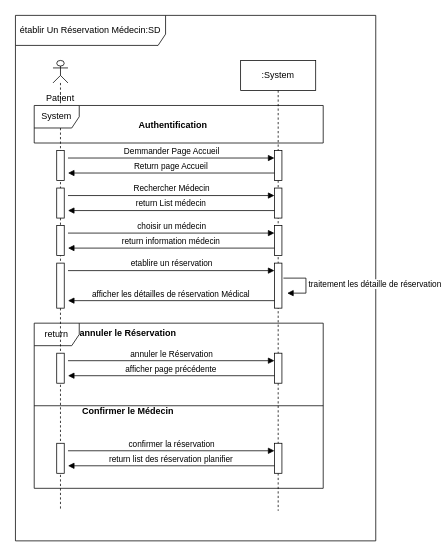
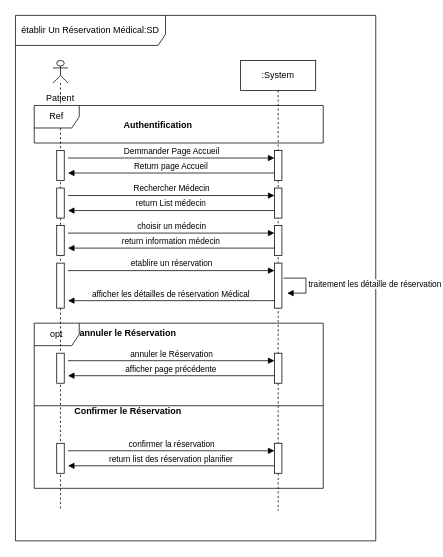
(90, 30) -> (90, 30)
(57, 117) -> (57, 117)
(173, 124) -> (158, 124)
(57, 334) -> (57, 334)
(128, 411) -> (128, 411)
